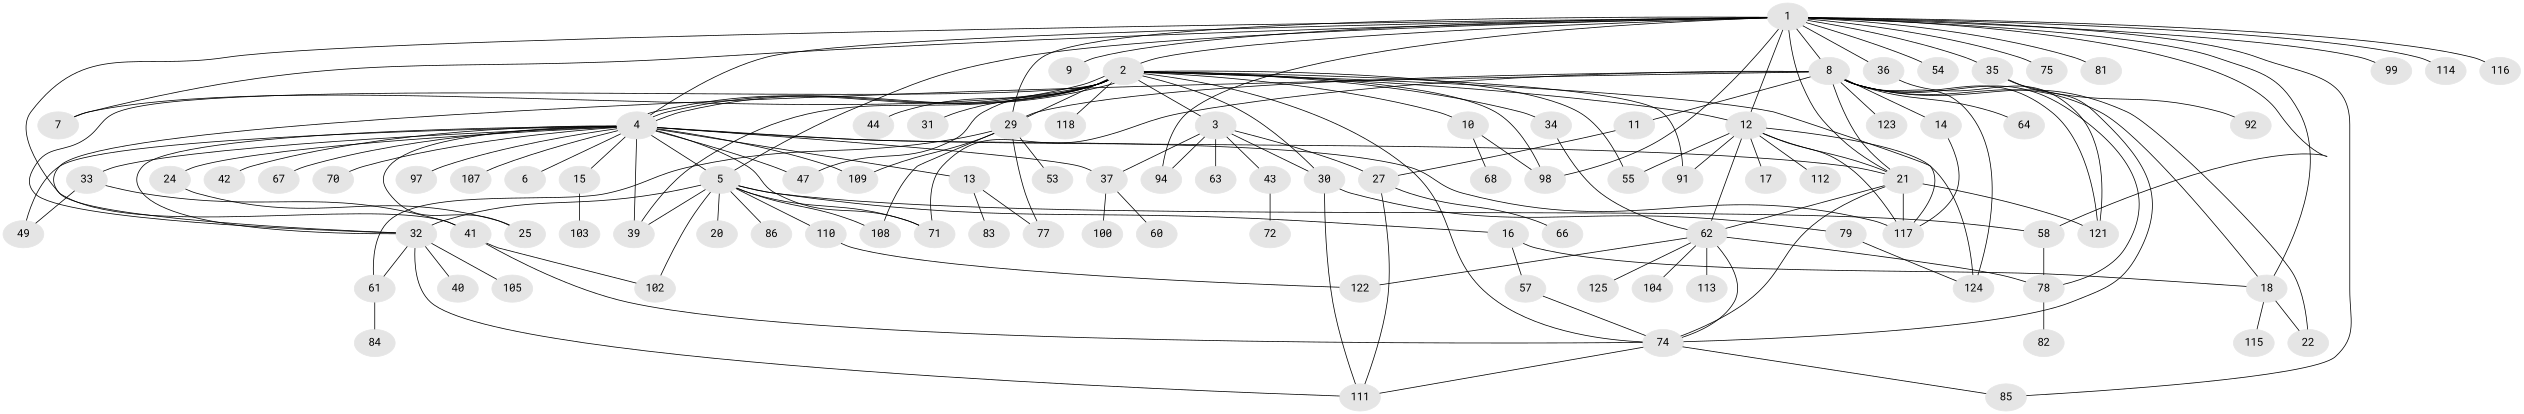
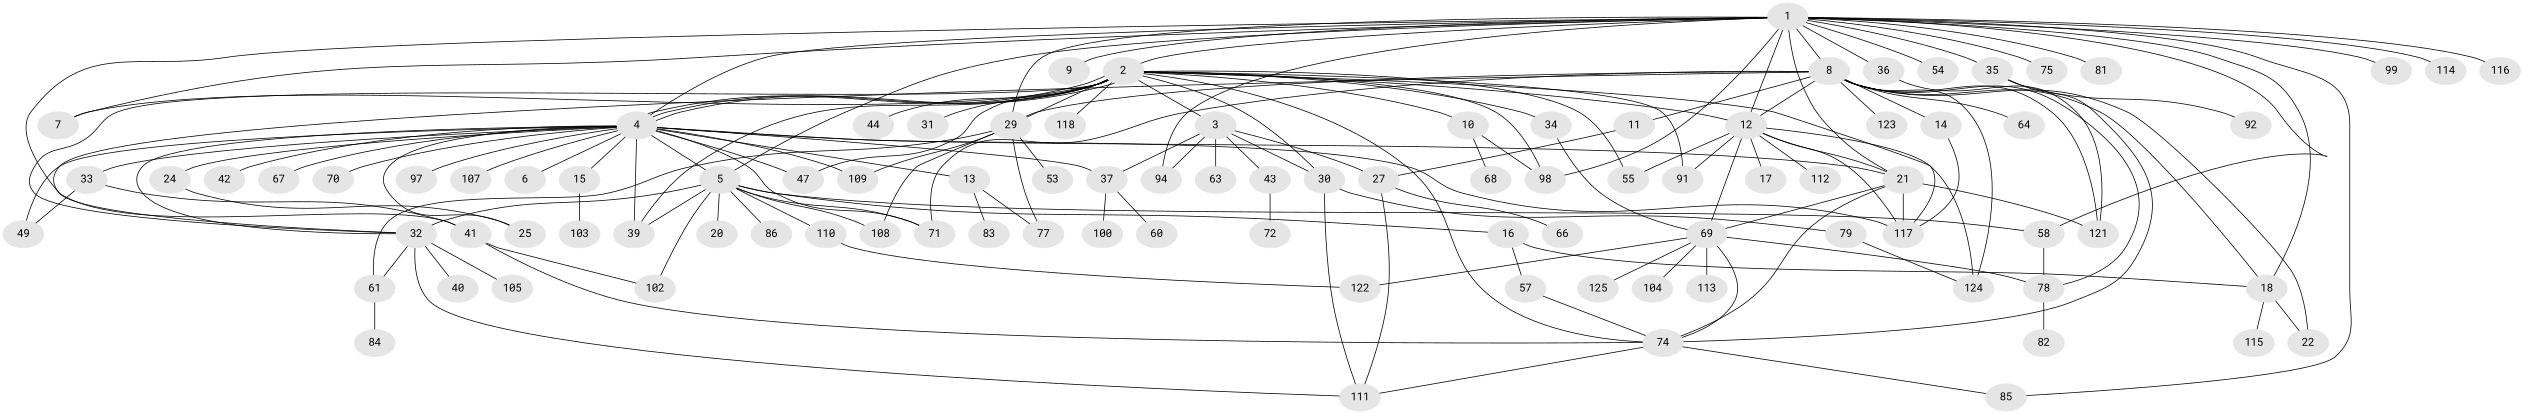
(1855, 132) -> (1788, 98)
(1707, 234) -> (1707, 234)
